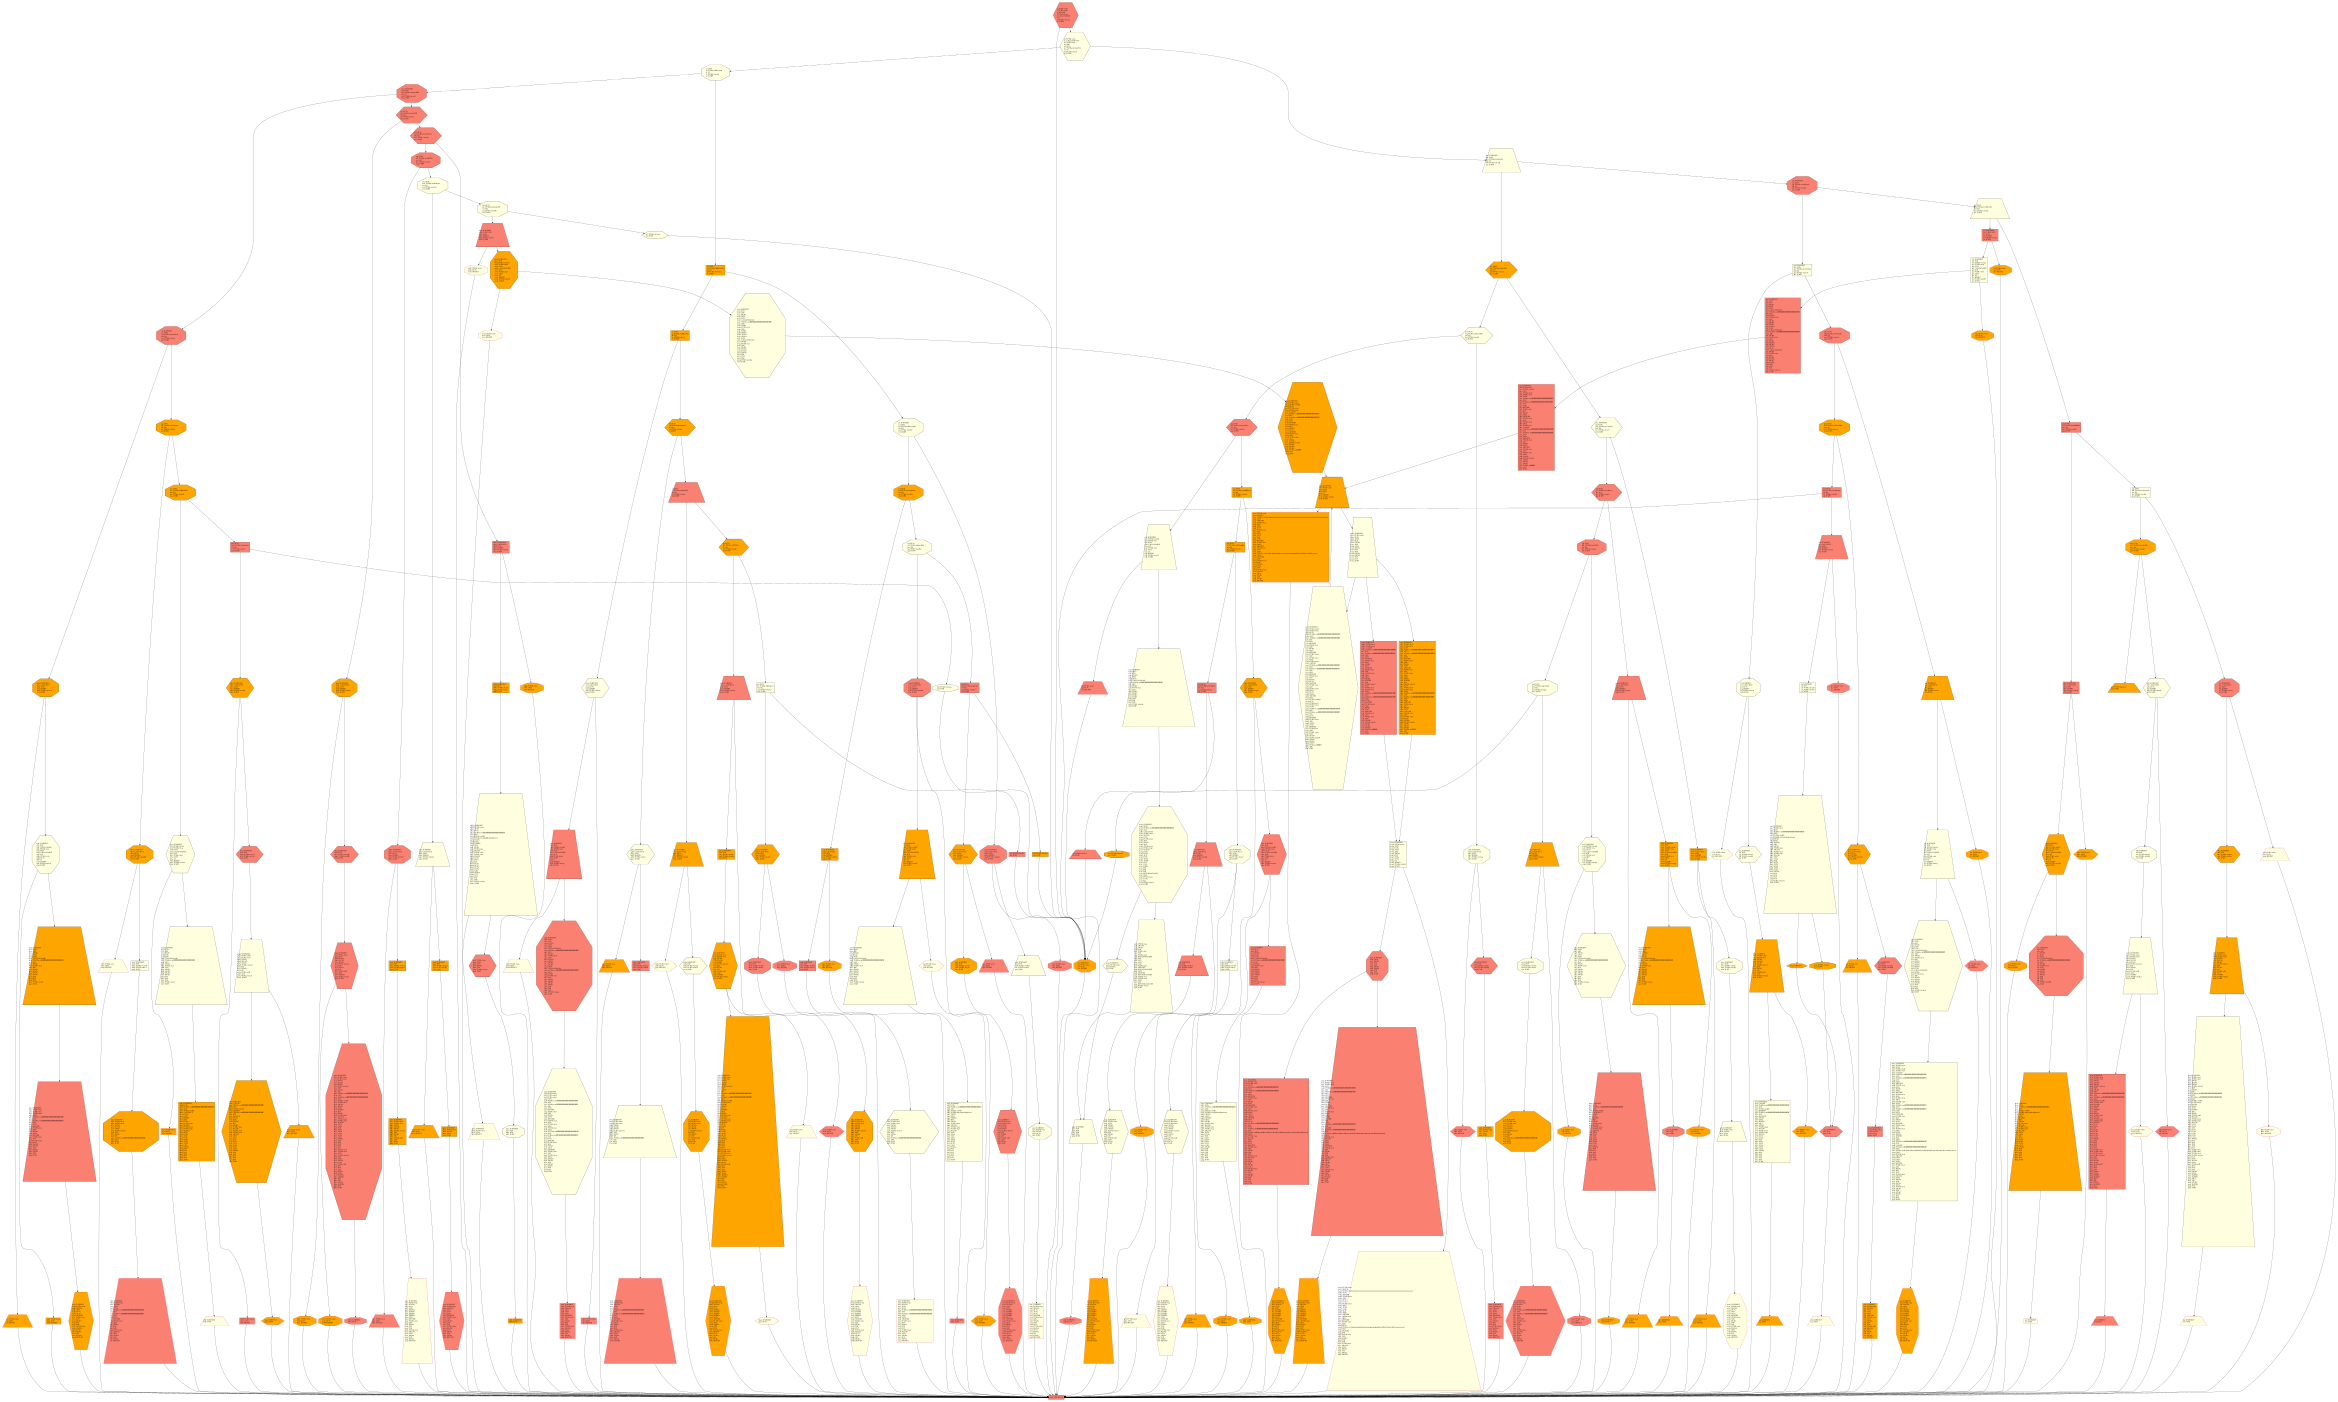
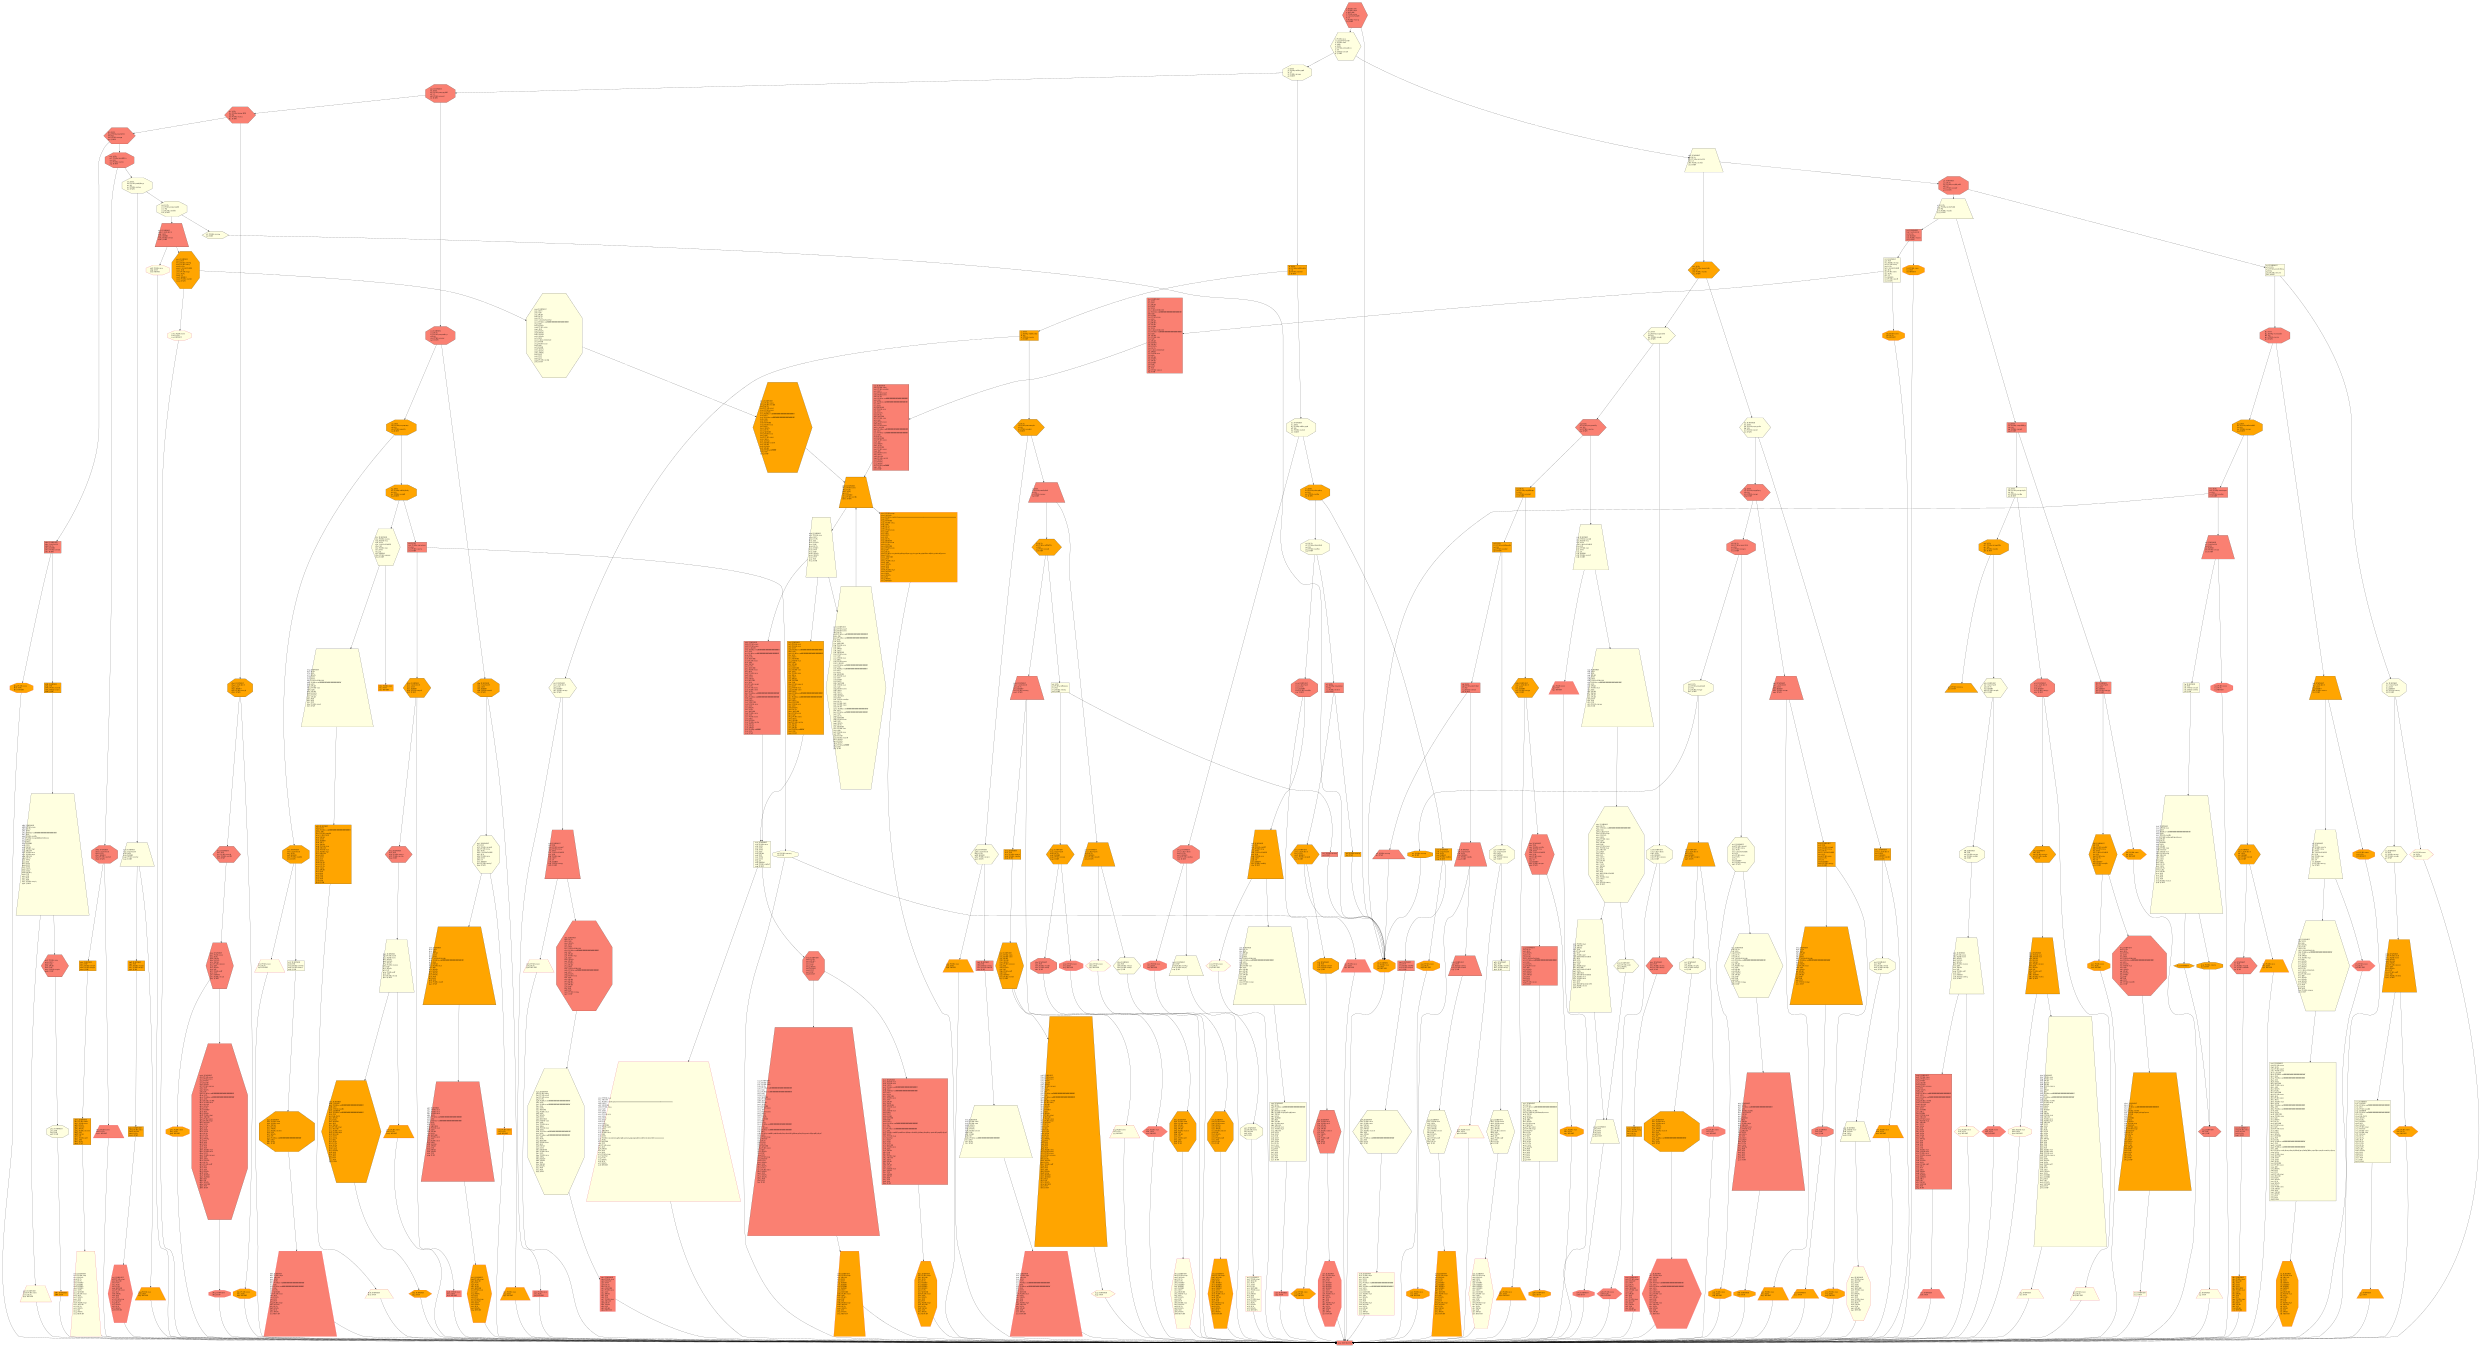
(439, 1396) -> (824, 1332)
